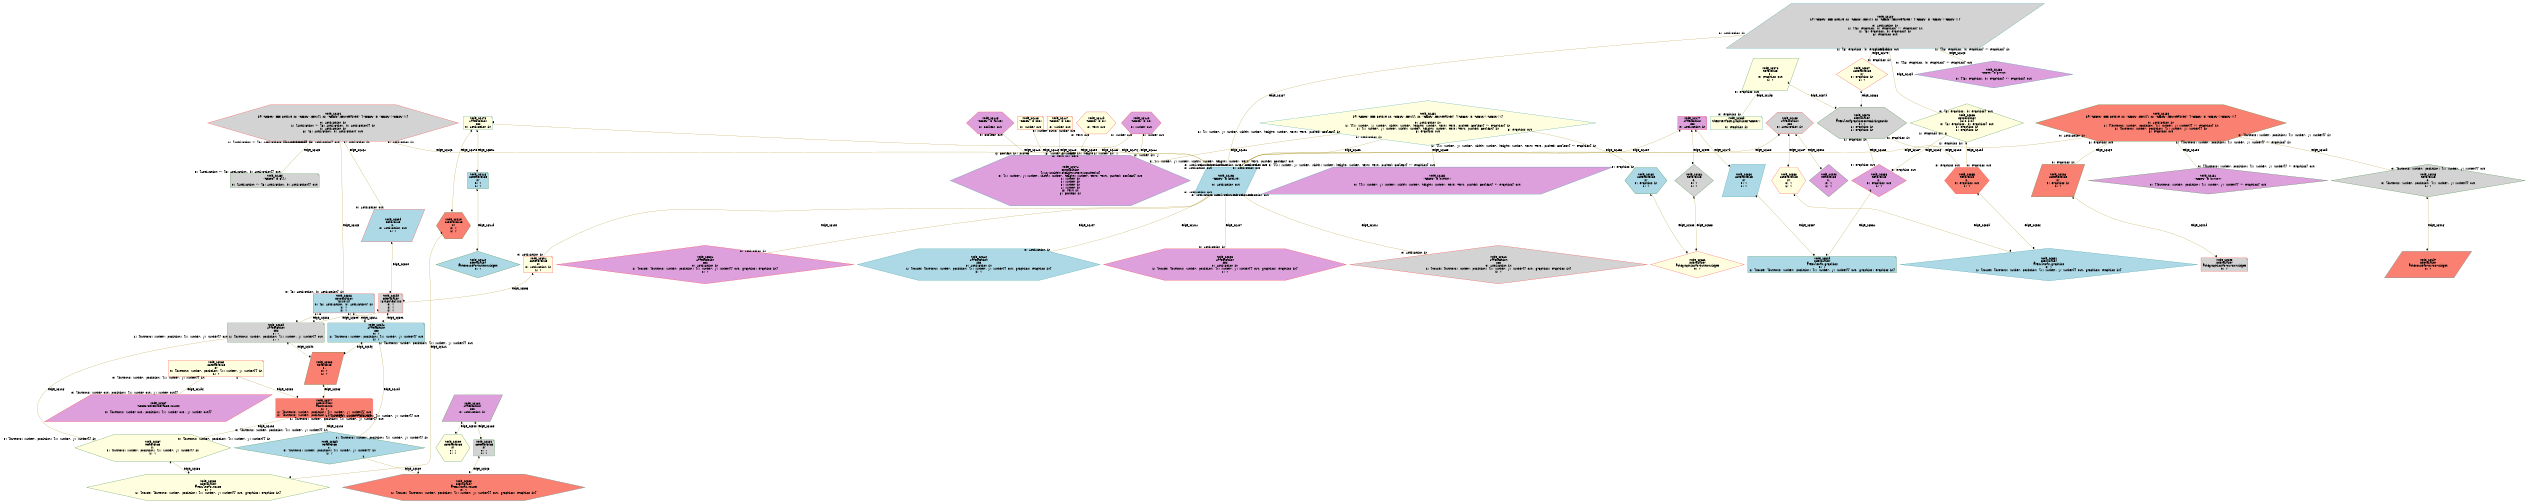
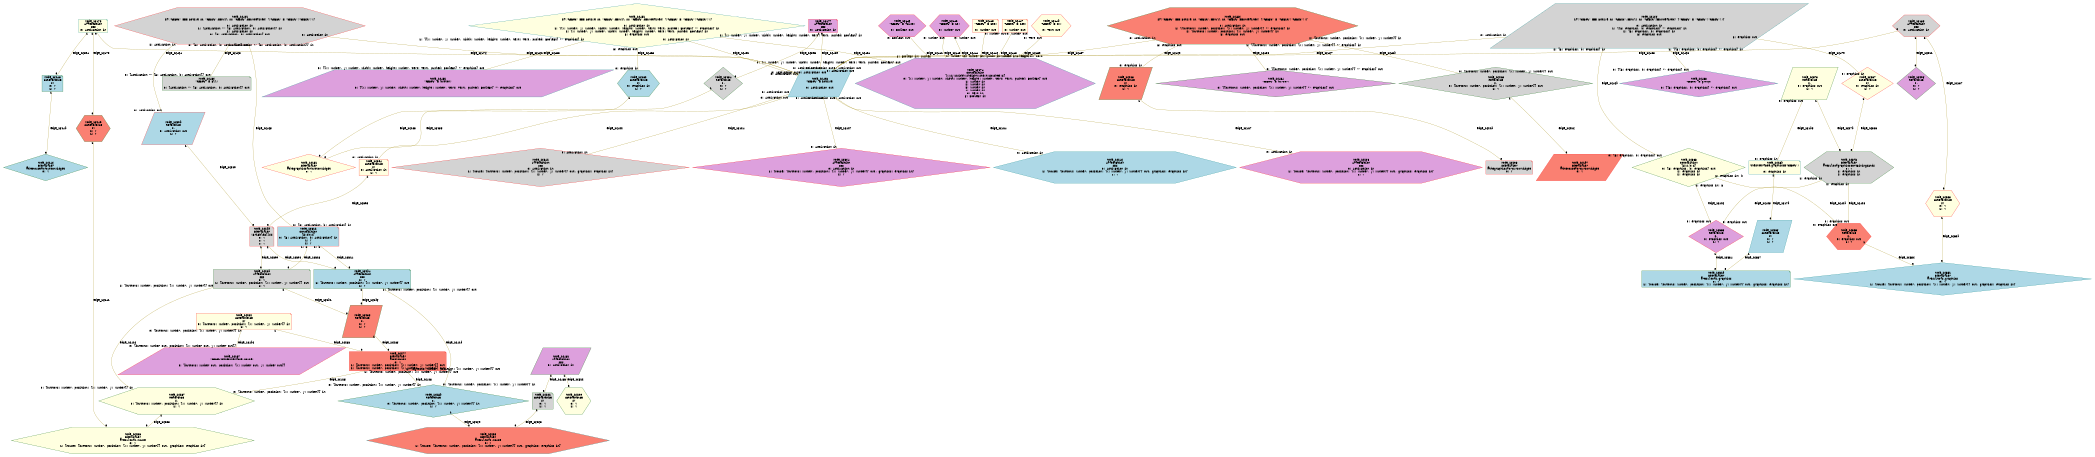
(1712, 149) -> (1773, 197)
(2428, 265) -> (1580, 167)
